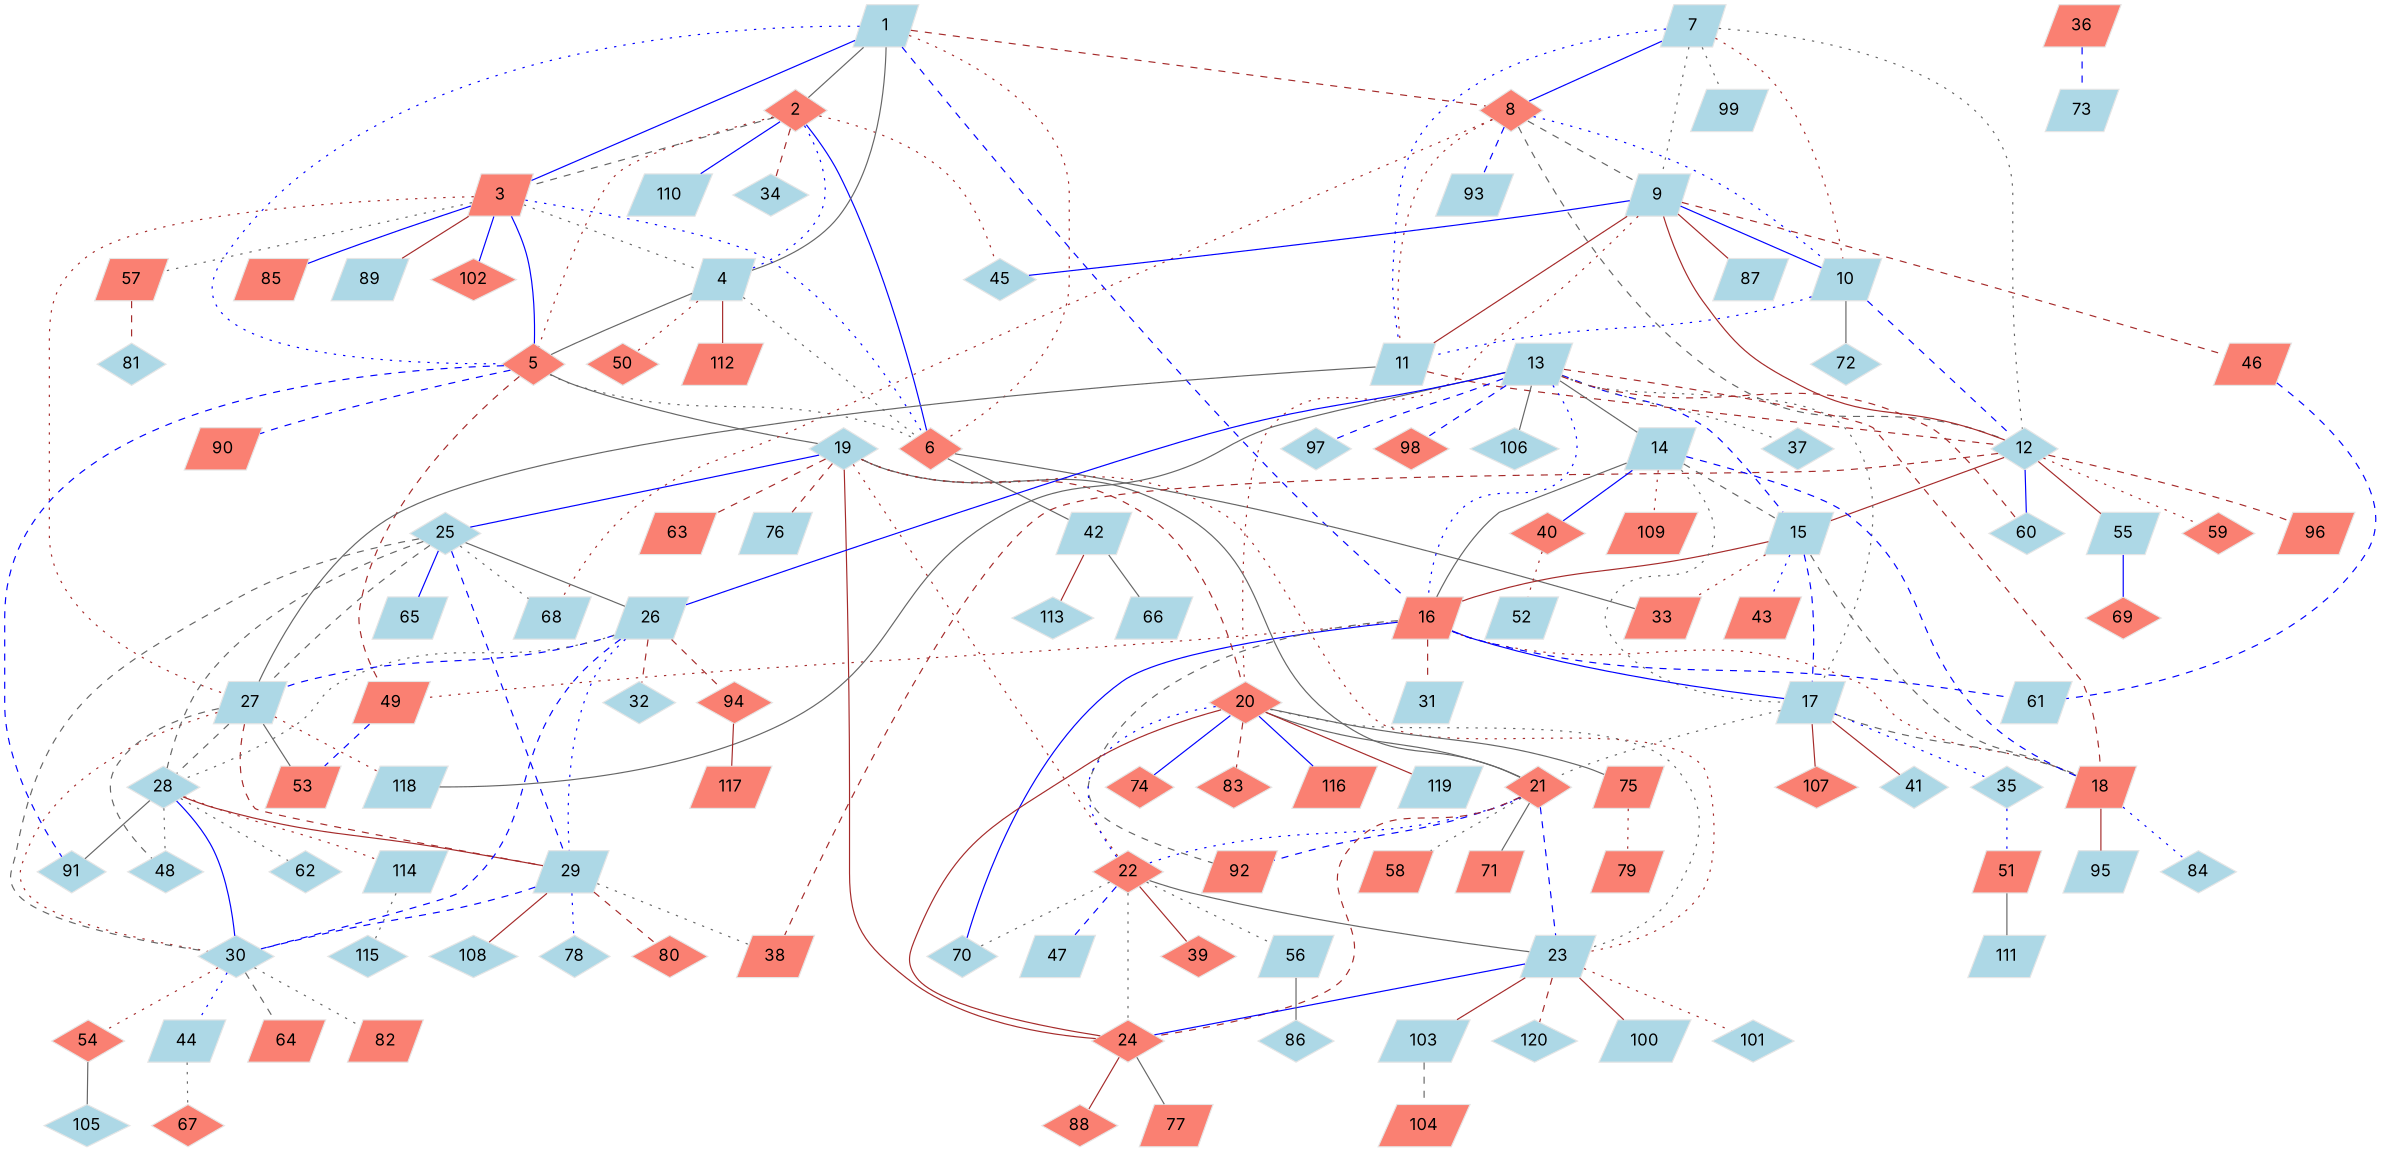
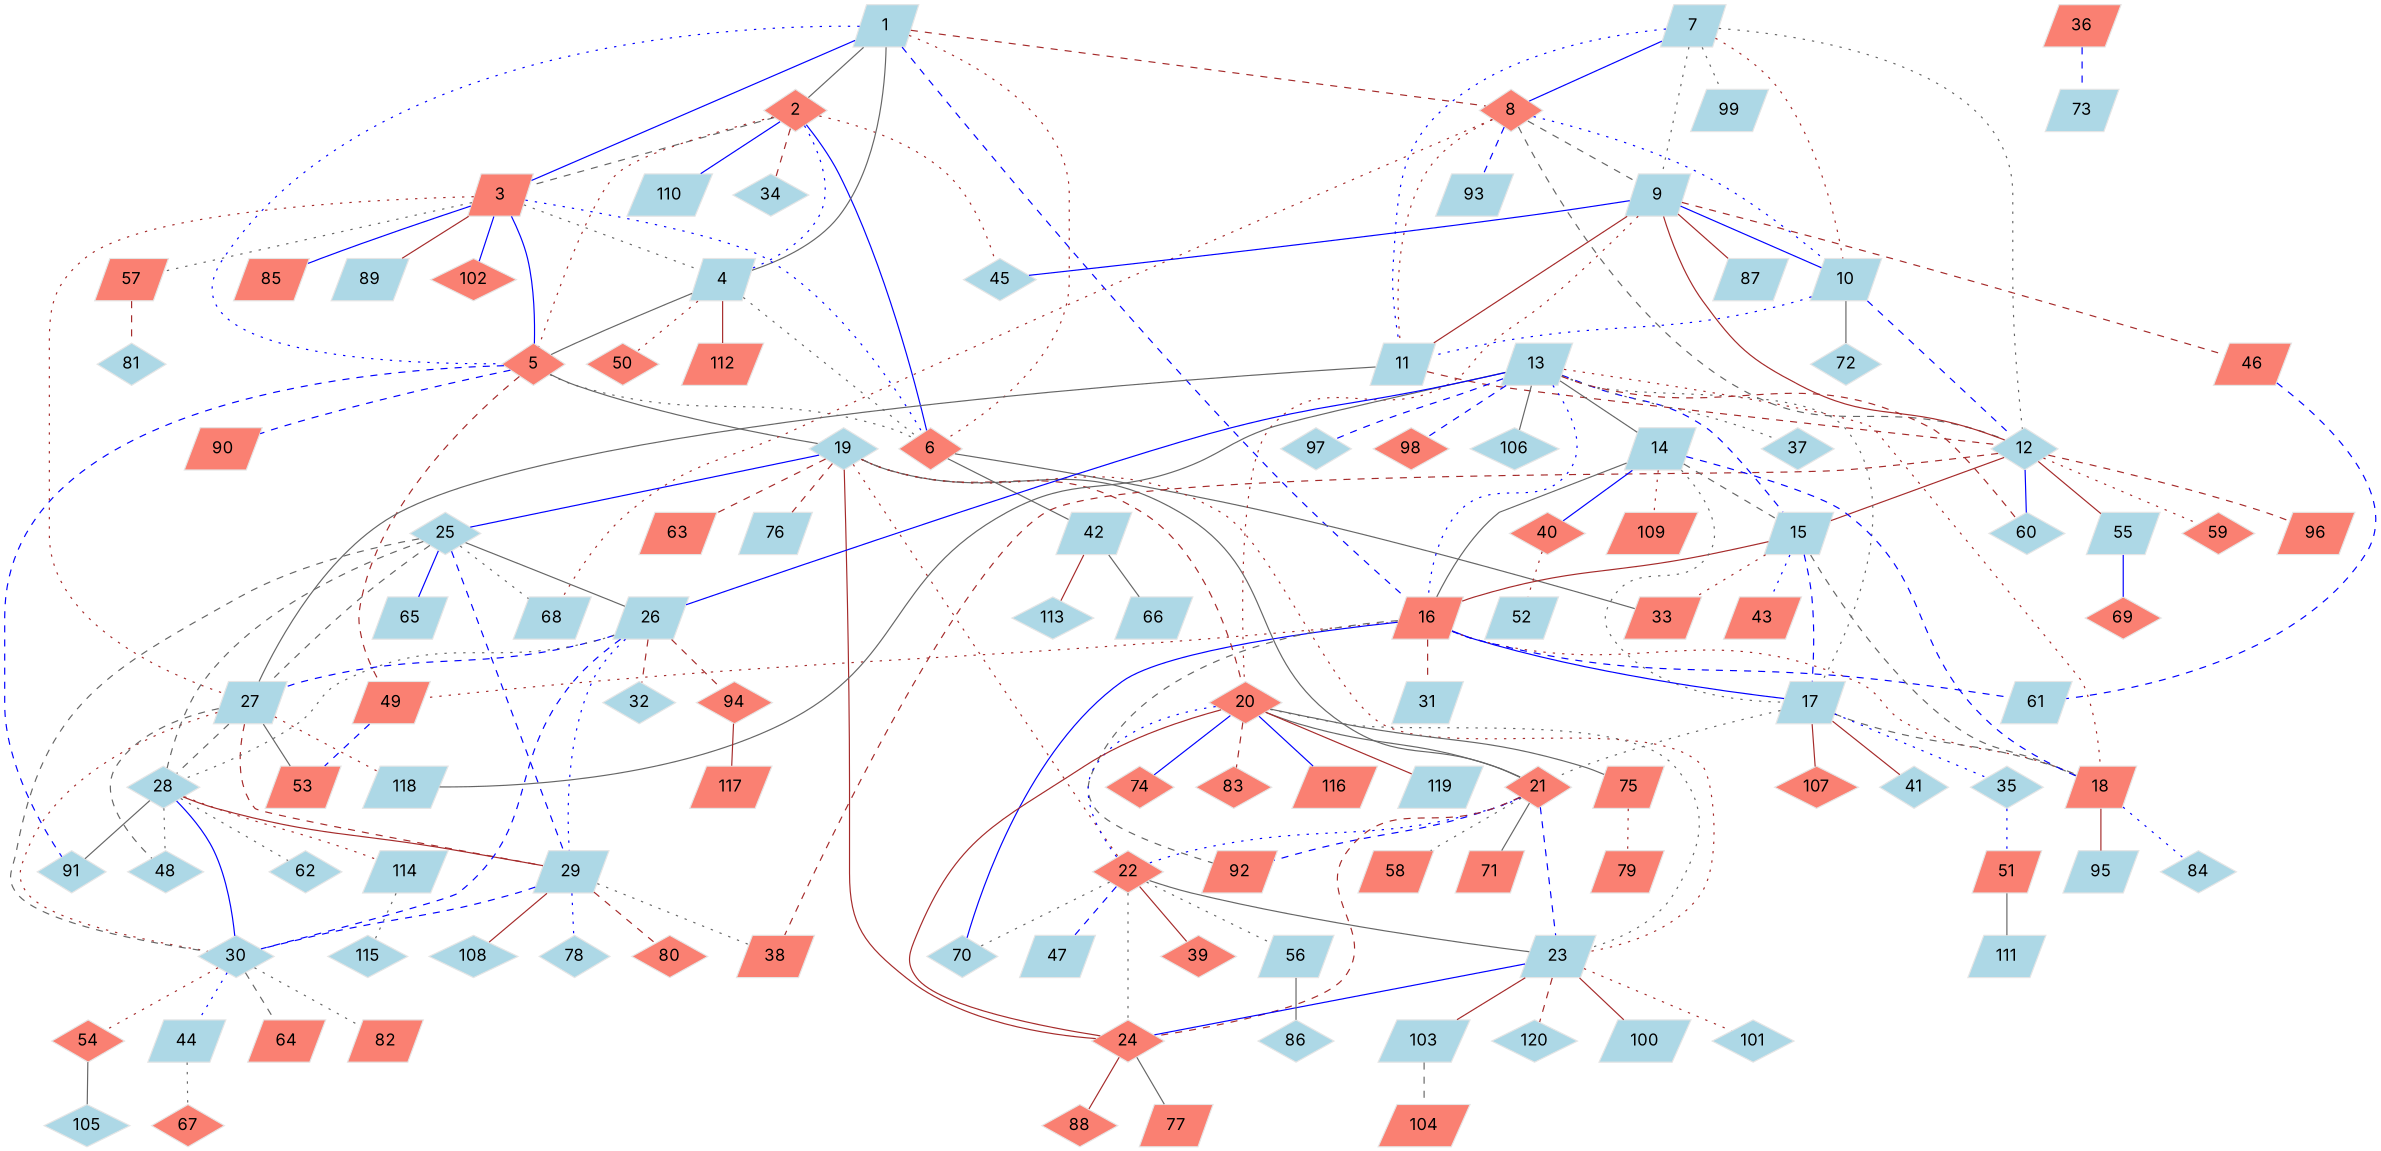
(1894, 452) -> (1894, 452)
